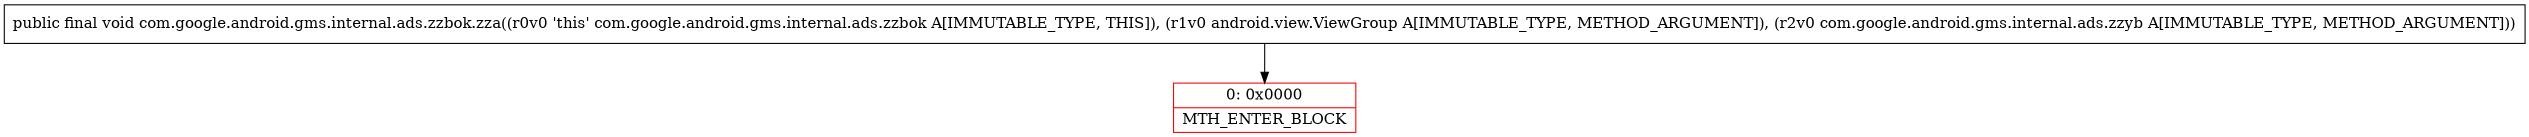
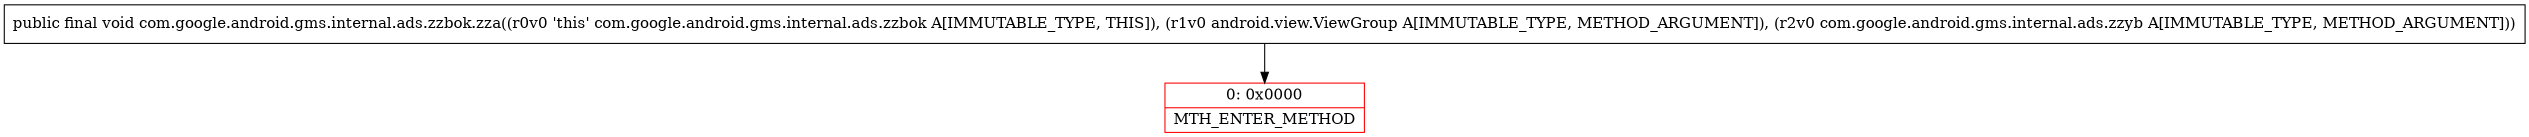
(1265, 120) -> (1265, 120)
